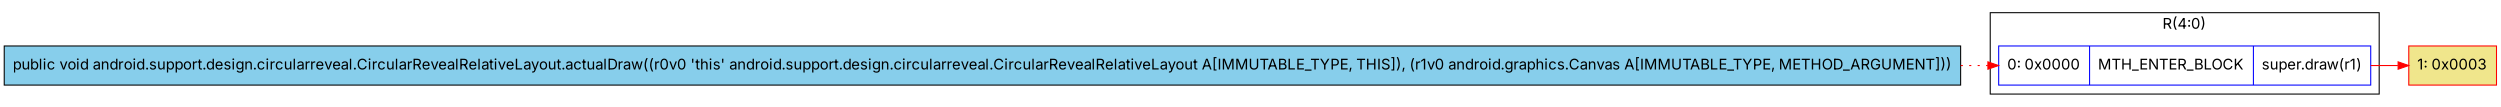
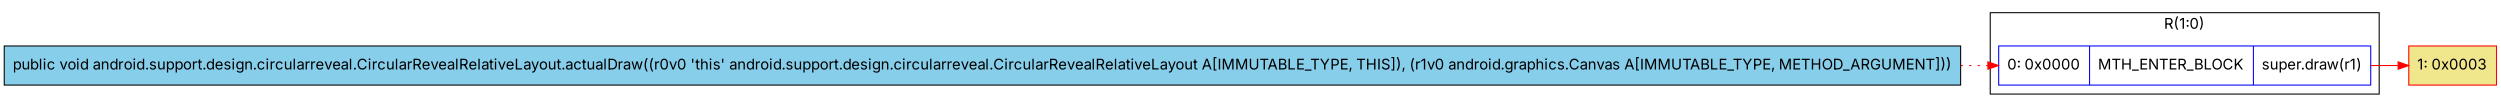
(2185, 25) -> (2185, 25)
